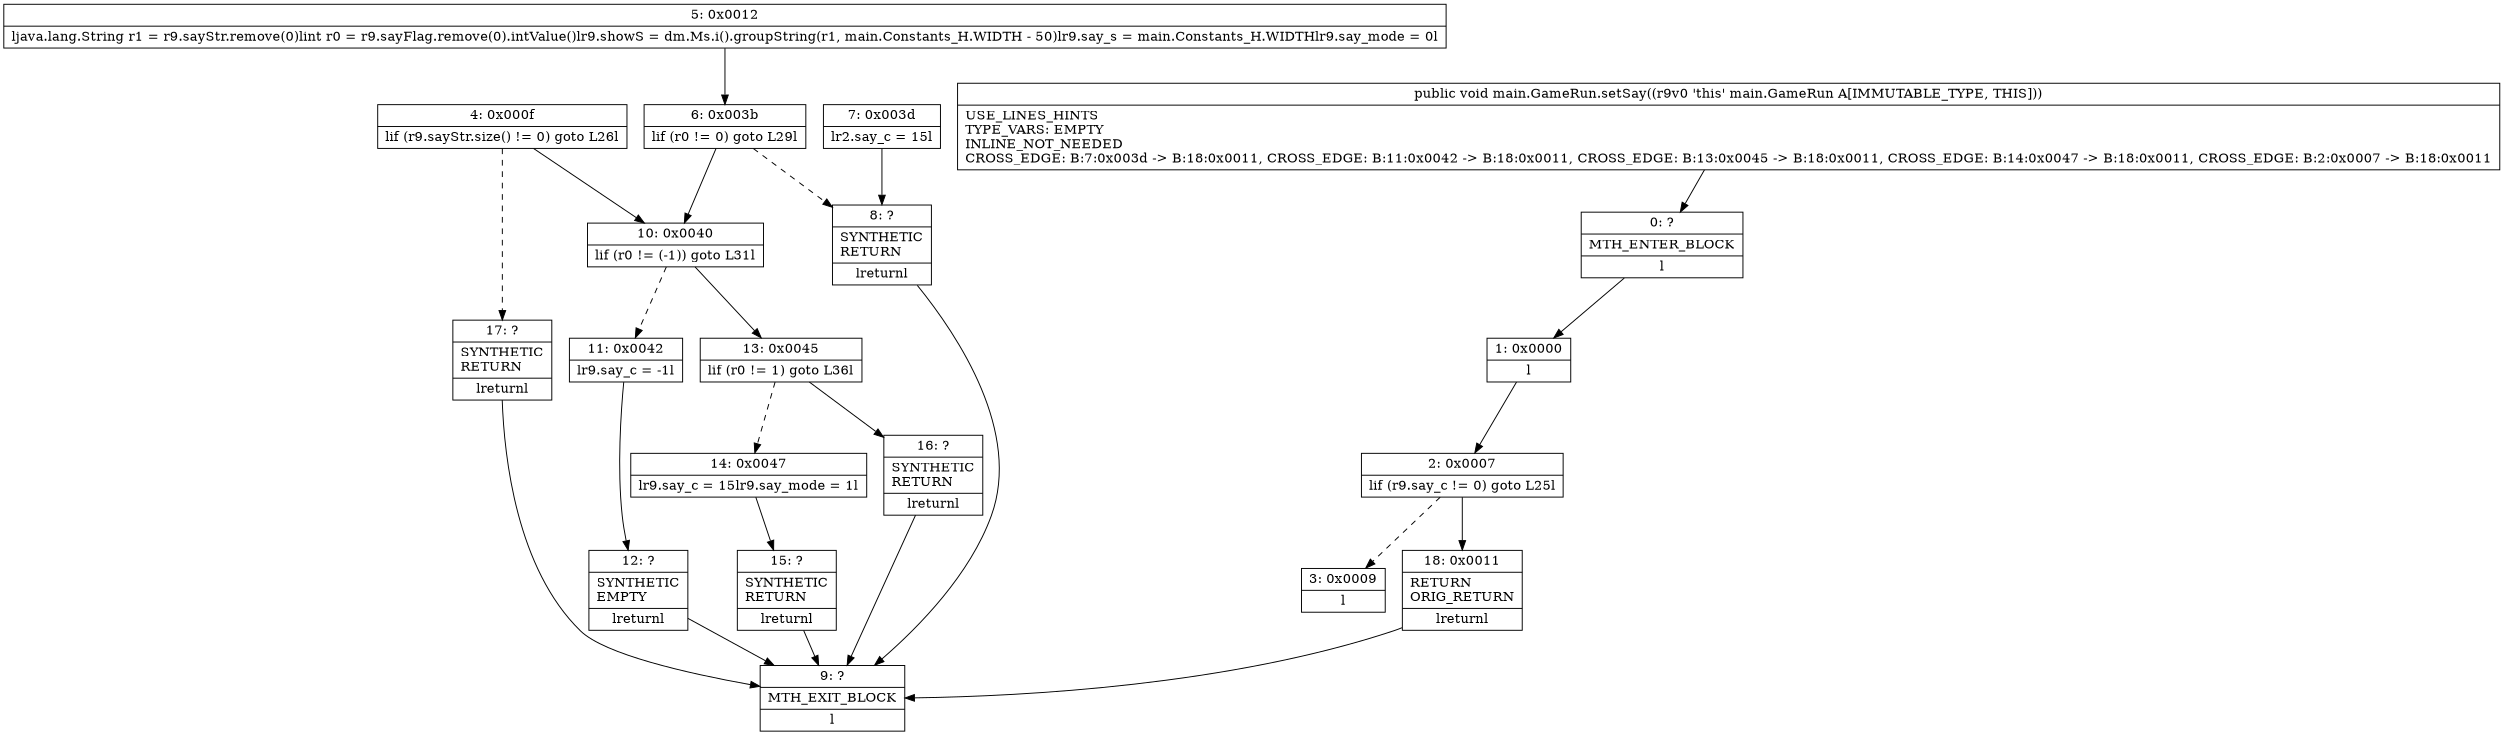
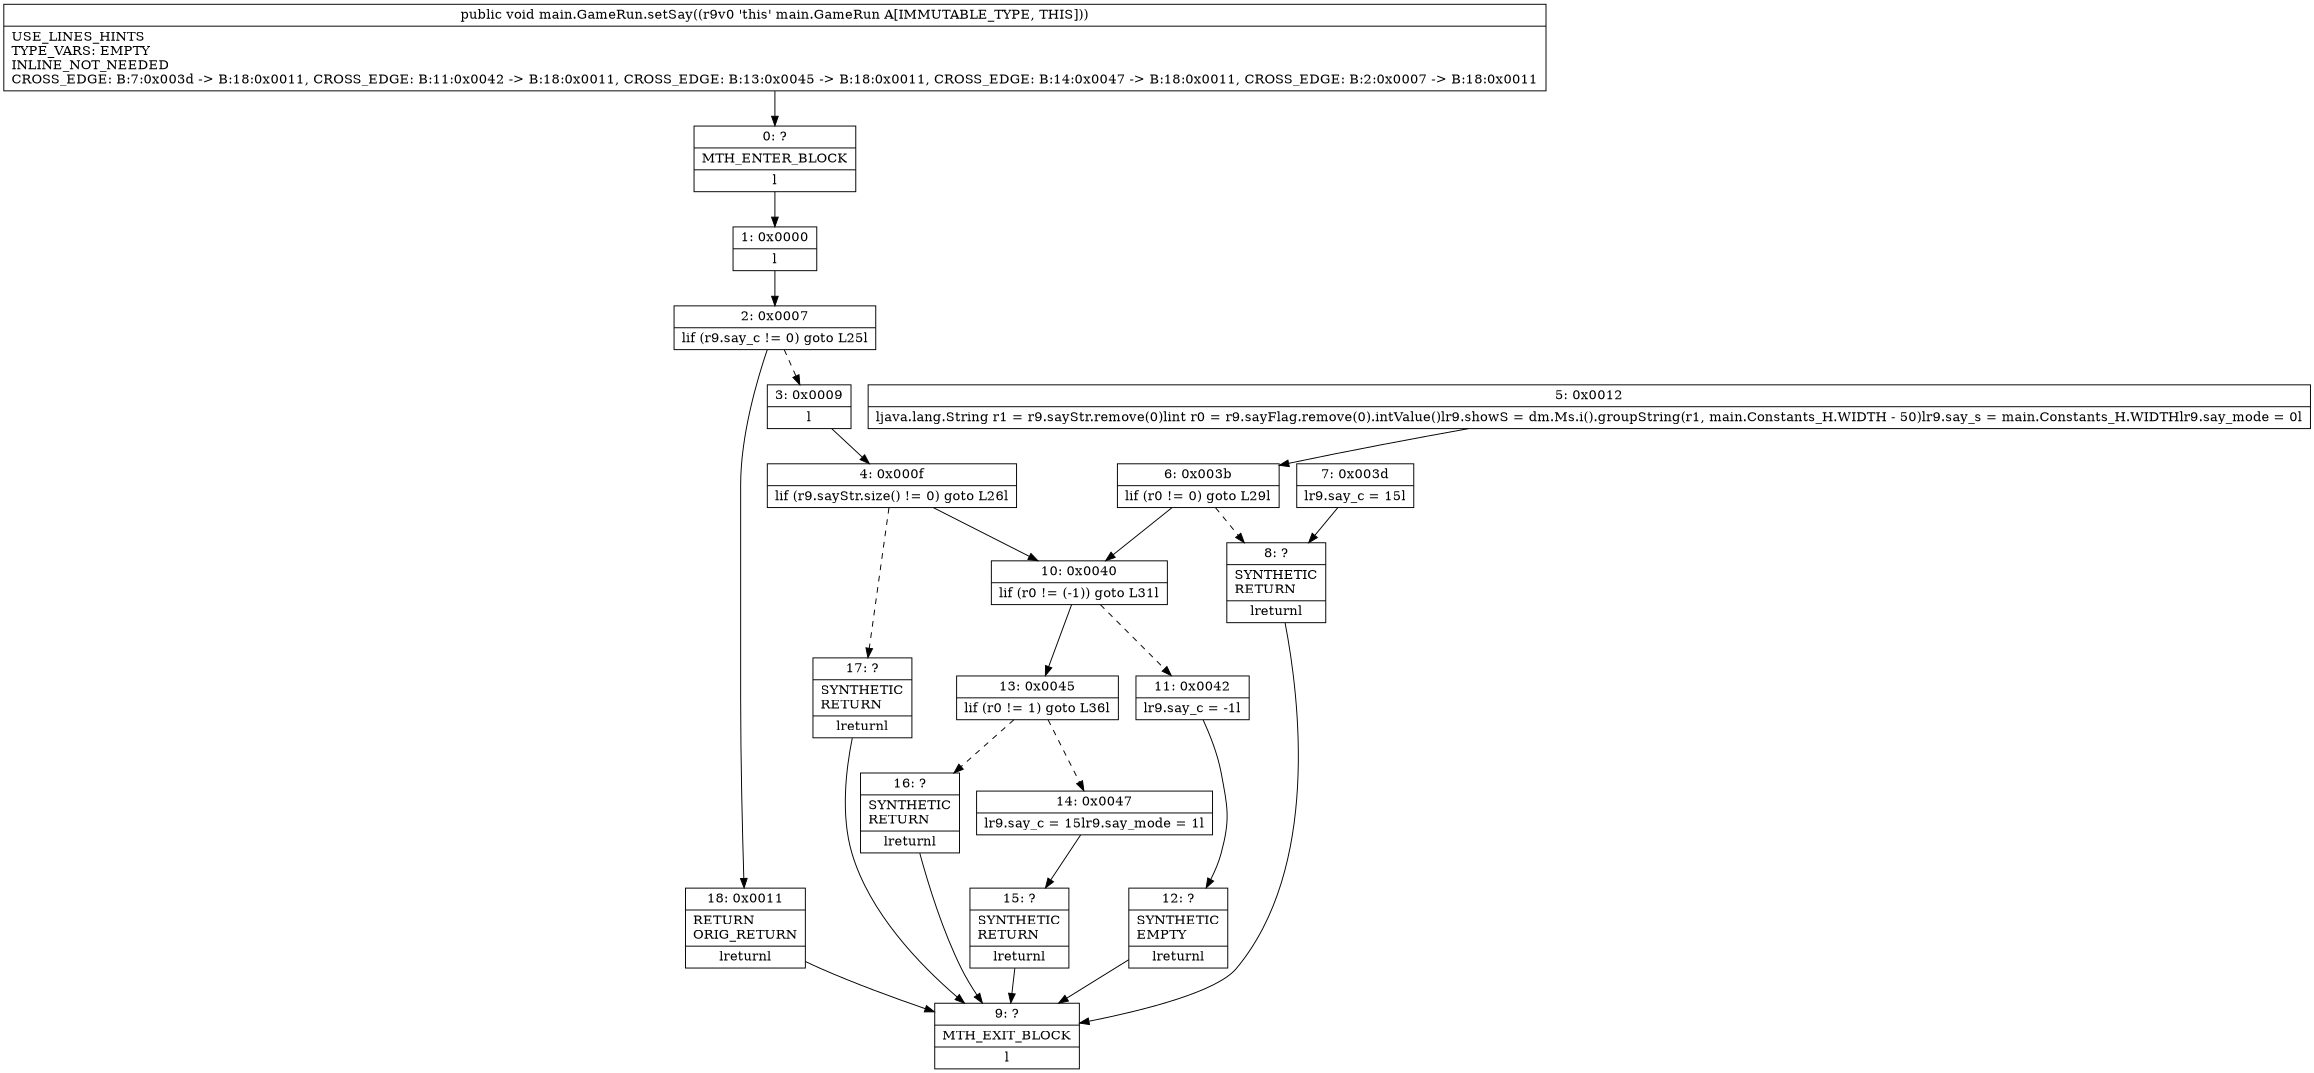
(882, 137) -> (1355, 496)
(843, 407) -> (987, 743)
none -> (847, 443)
